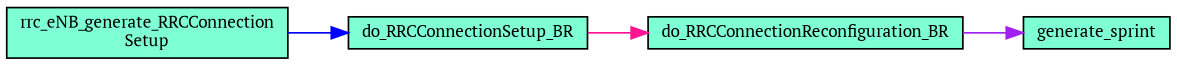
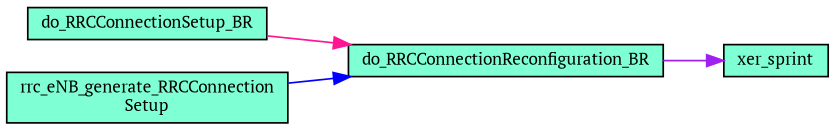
(310, 33) -> (311, 81)
(1097, 33) -> (776, 61)
